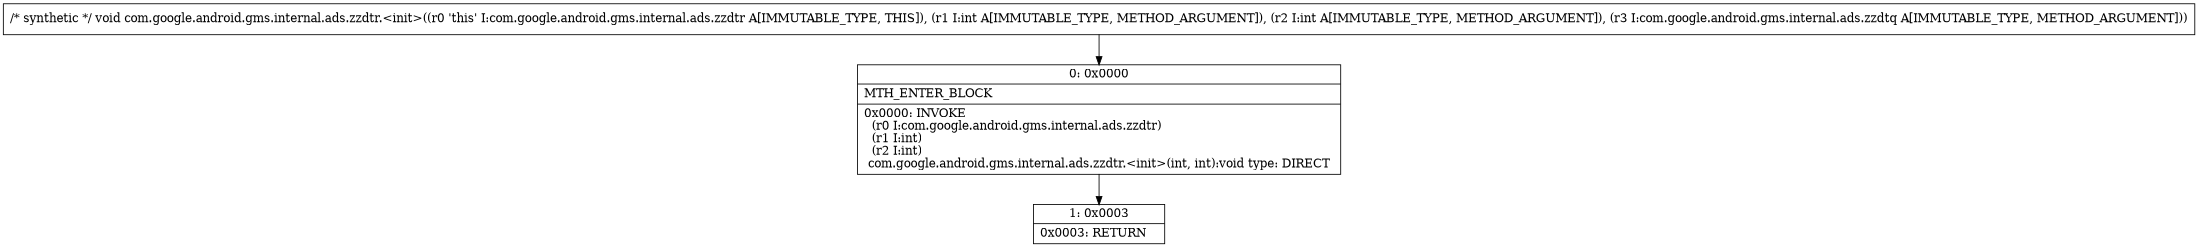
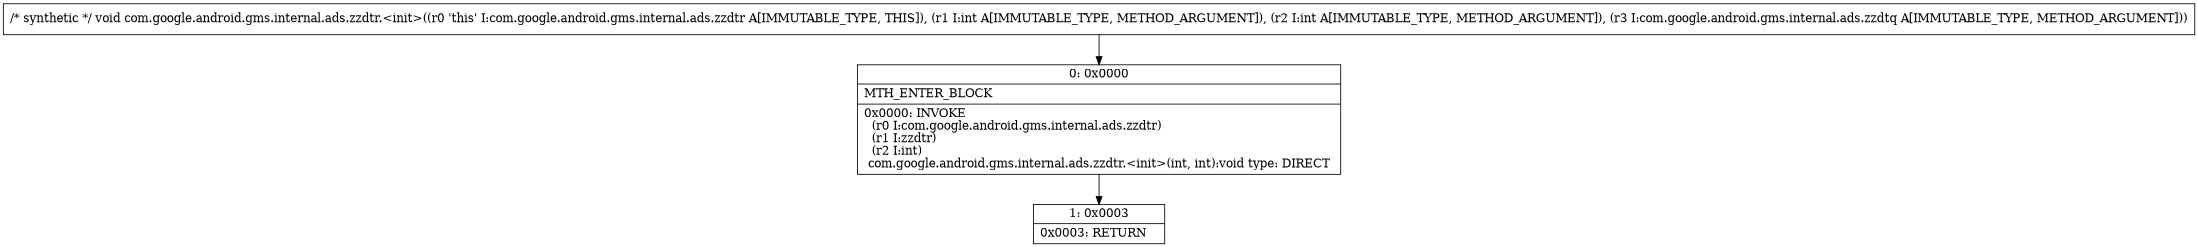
(893, 139) -> (900, 139)
